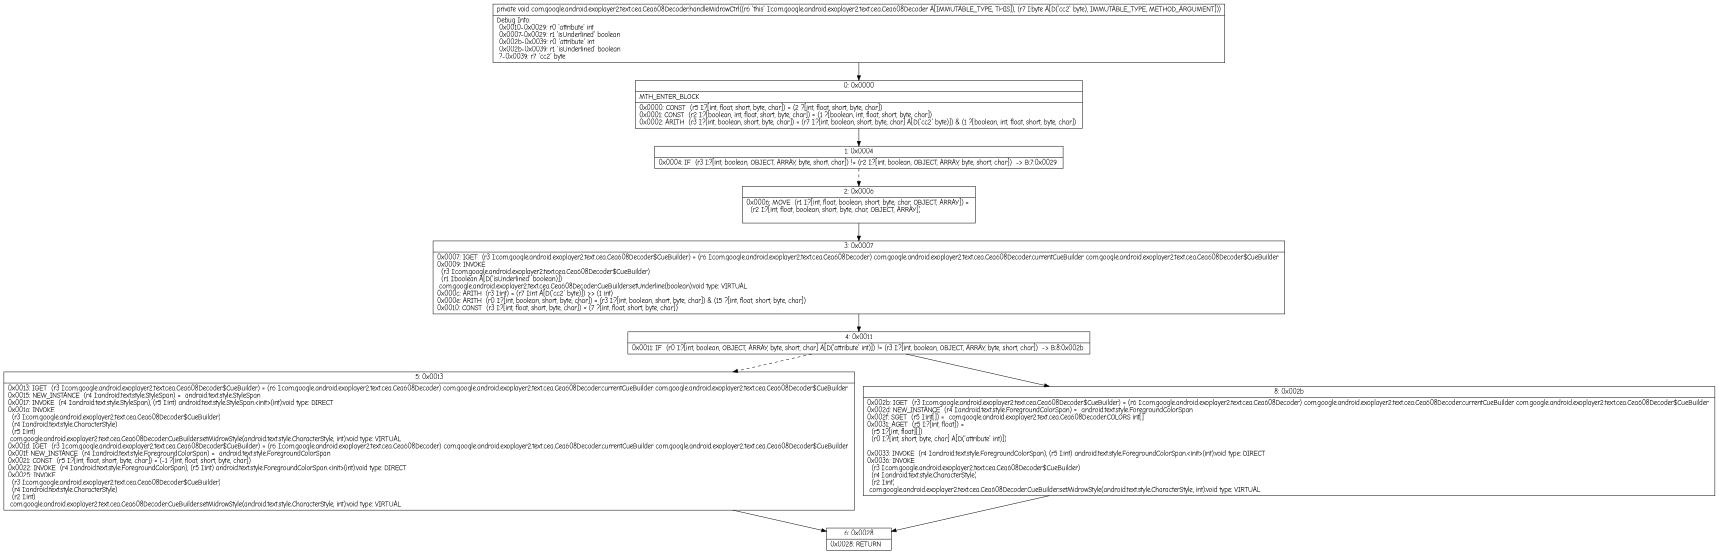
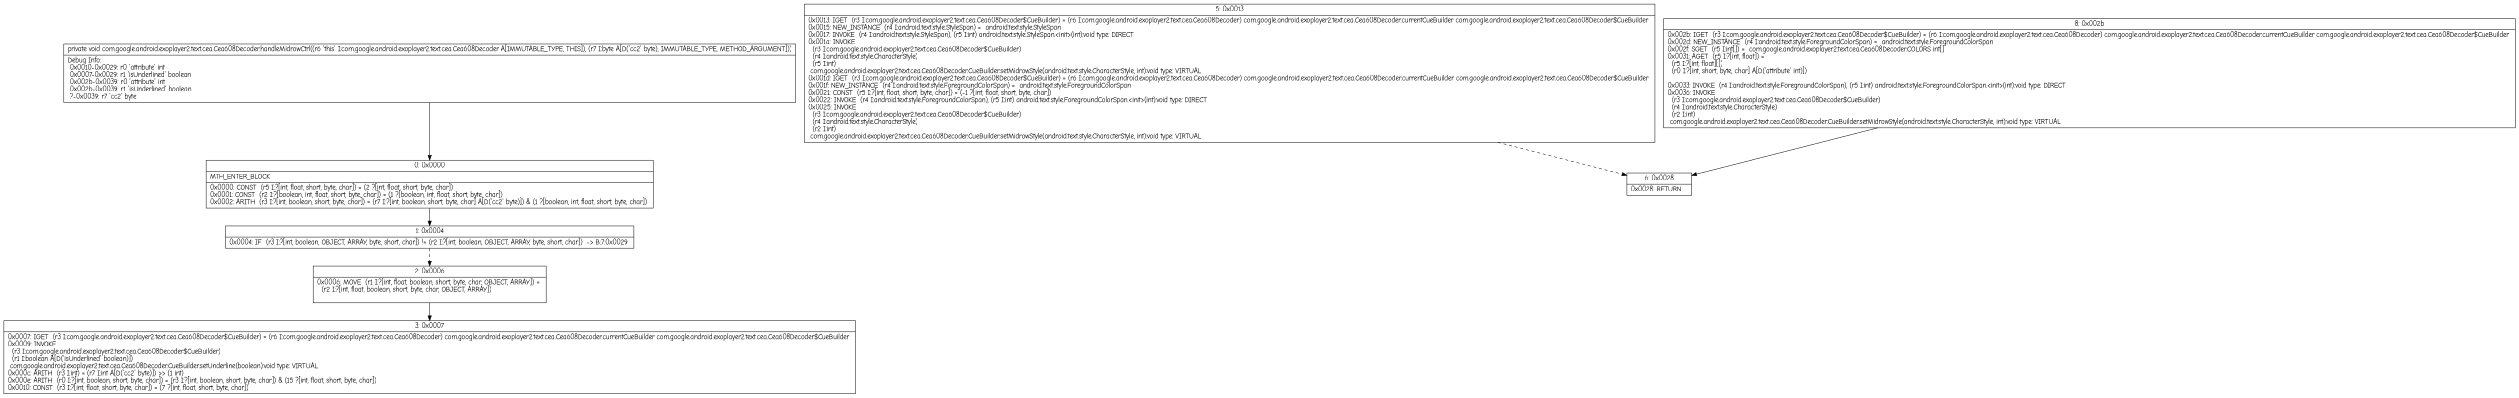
(859, 343) -> none
(777, 520) -> (1560, 158)
